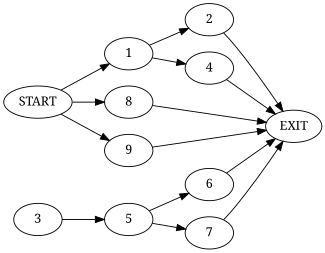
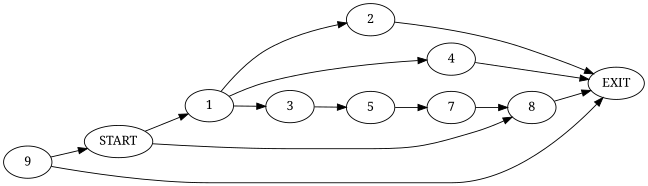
none -> (245, 106)
(81, 125) -> (65, 154)
(209, 185) -> none
(252, 185) -> (487, 108)
